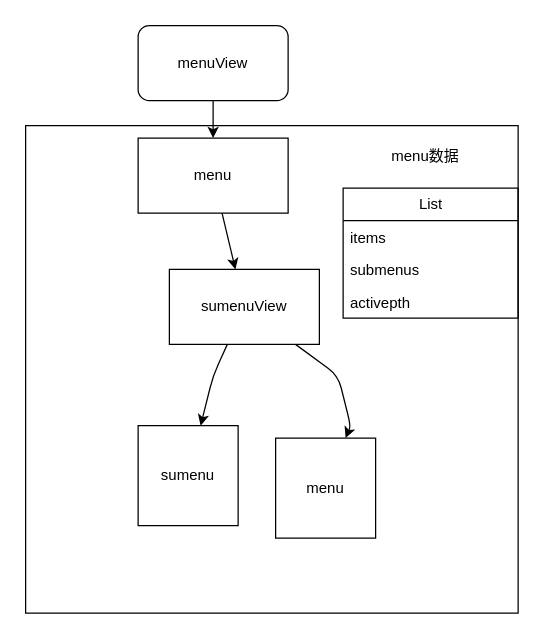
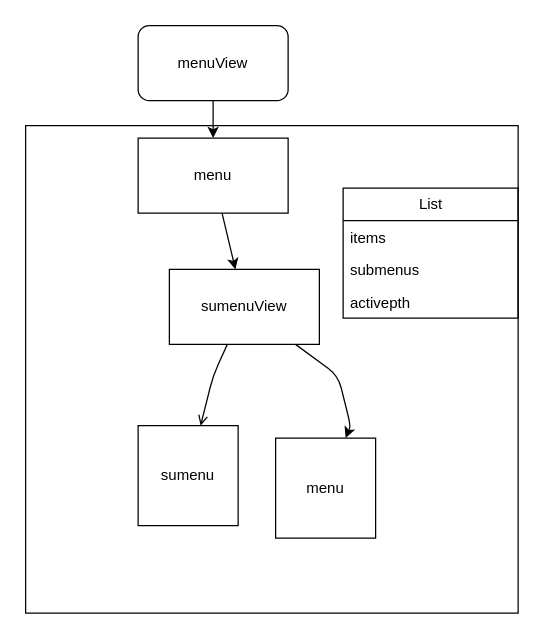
(426, 157) -> none
(203, 416) -> (203, 417)
